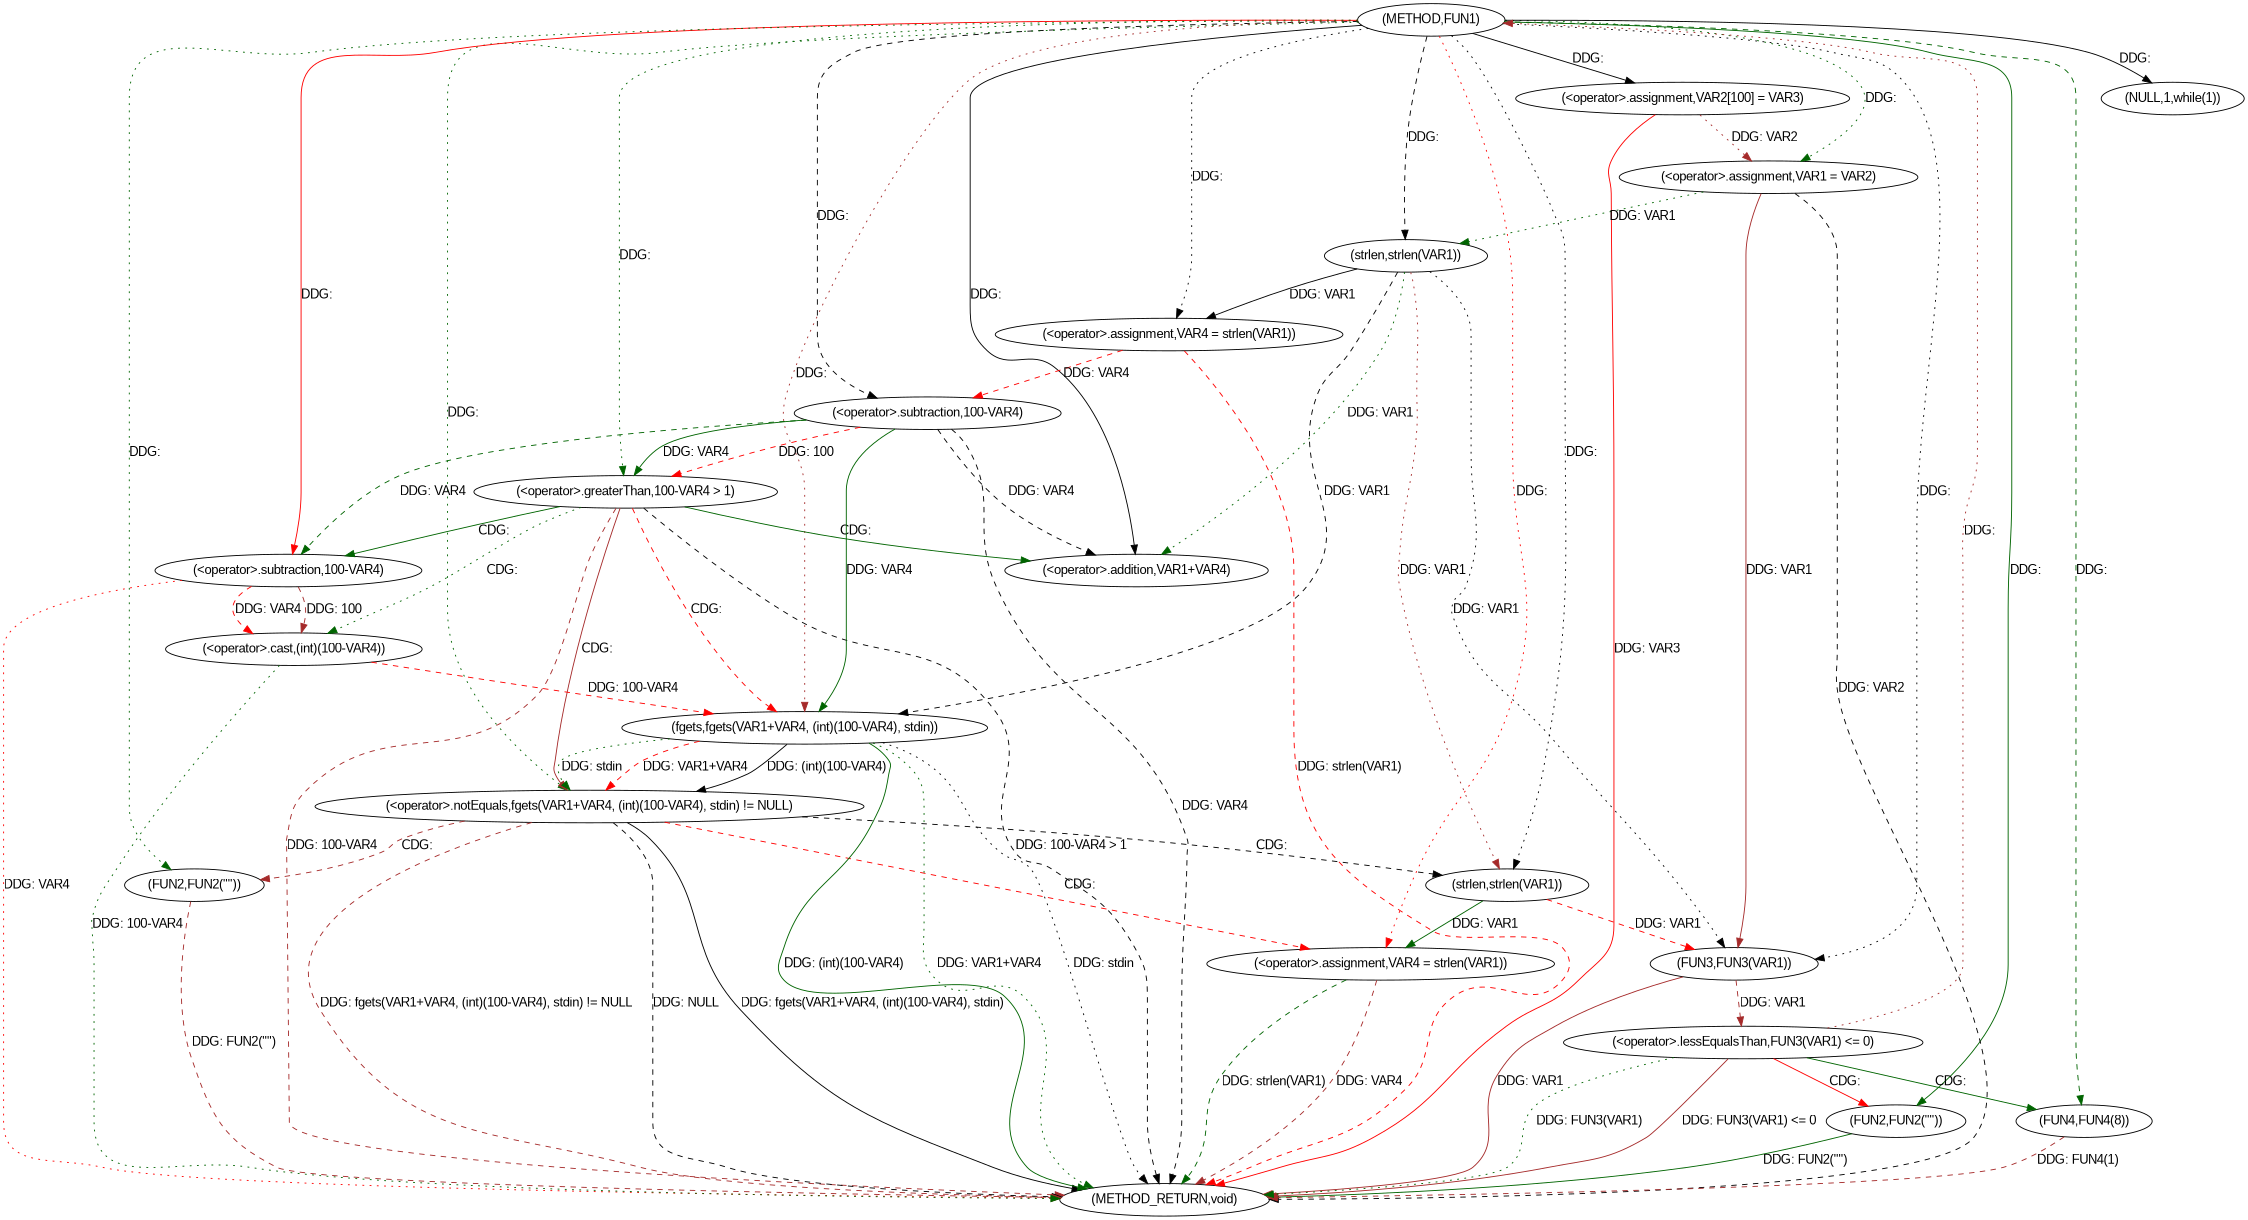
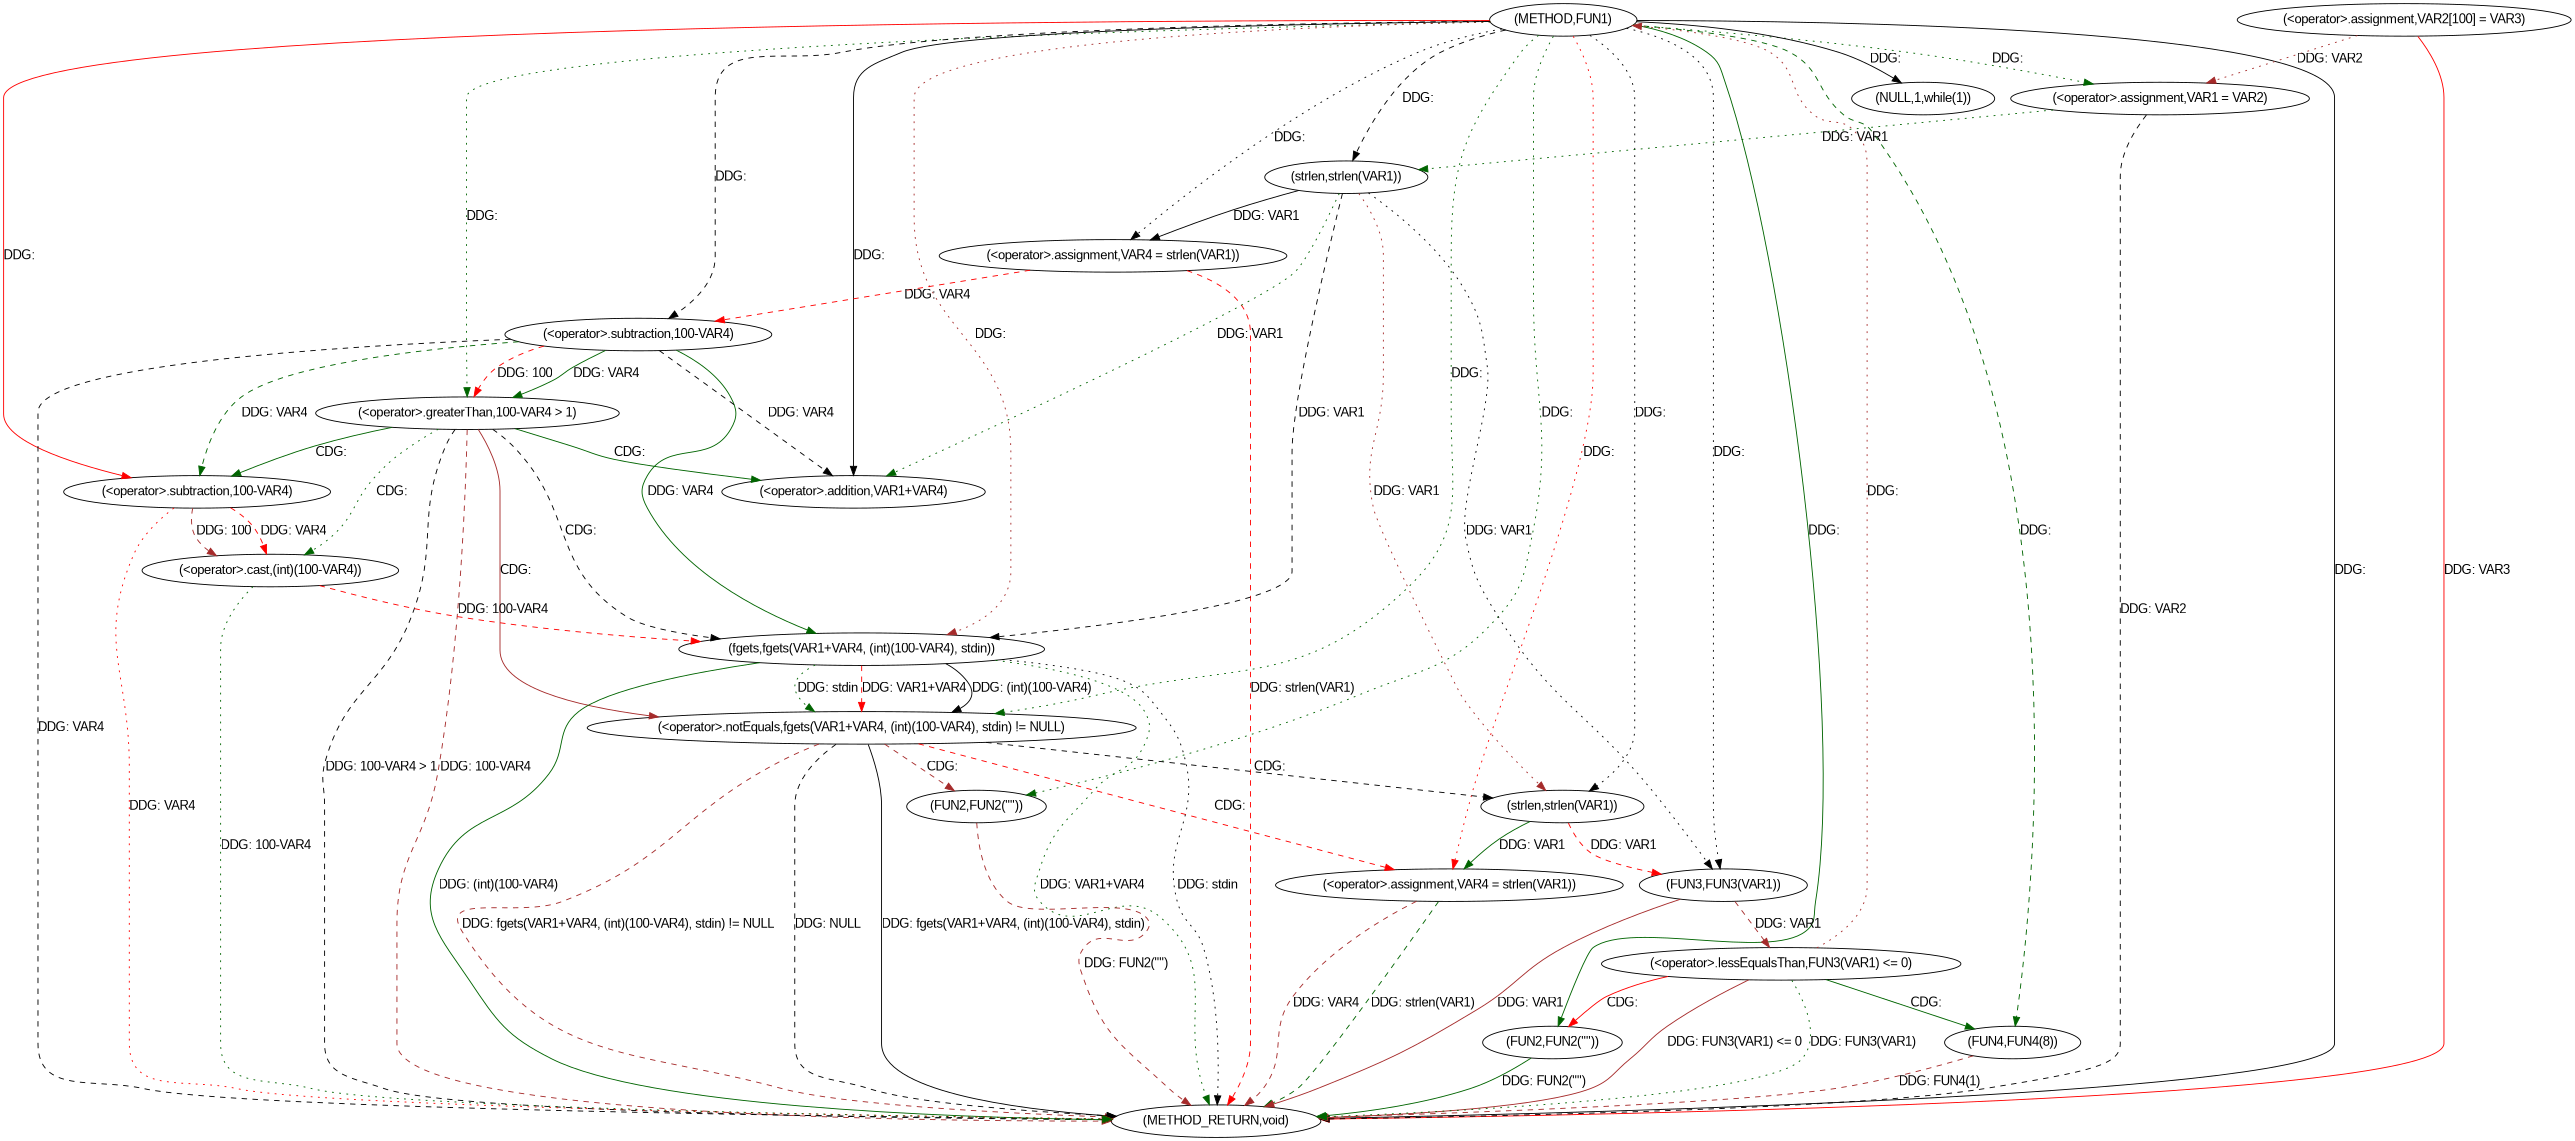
(1549, 57) -> (2335, 721)
(1746, 565) -> none
(690, 615) -> (576, 564)
